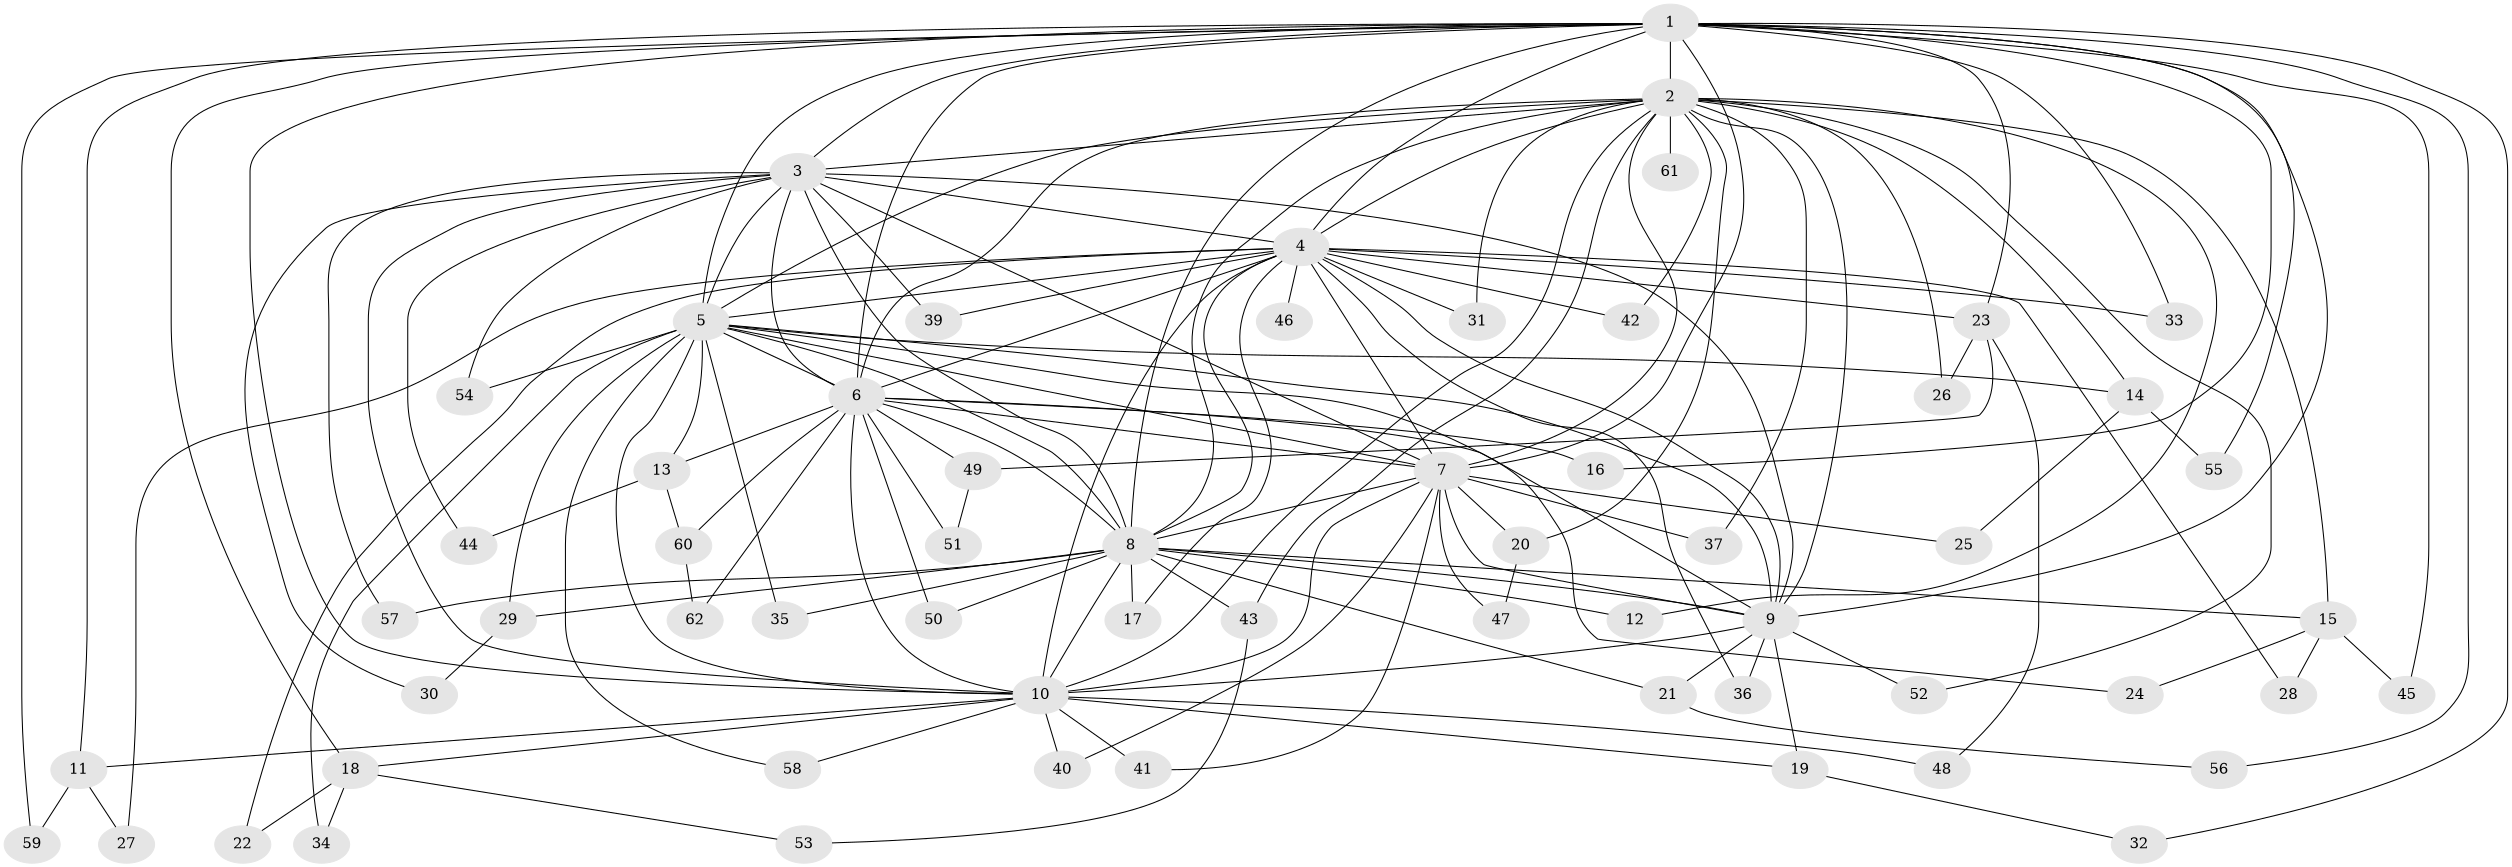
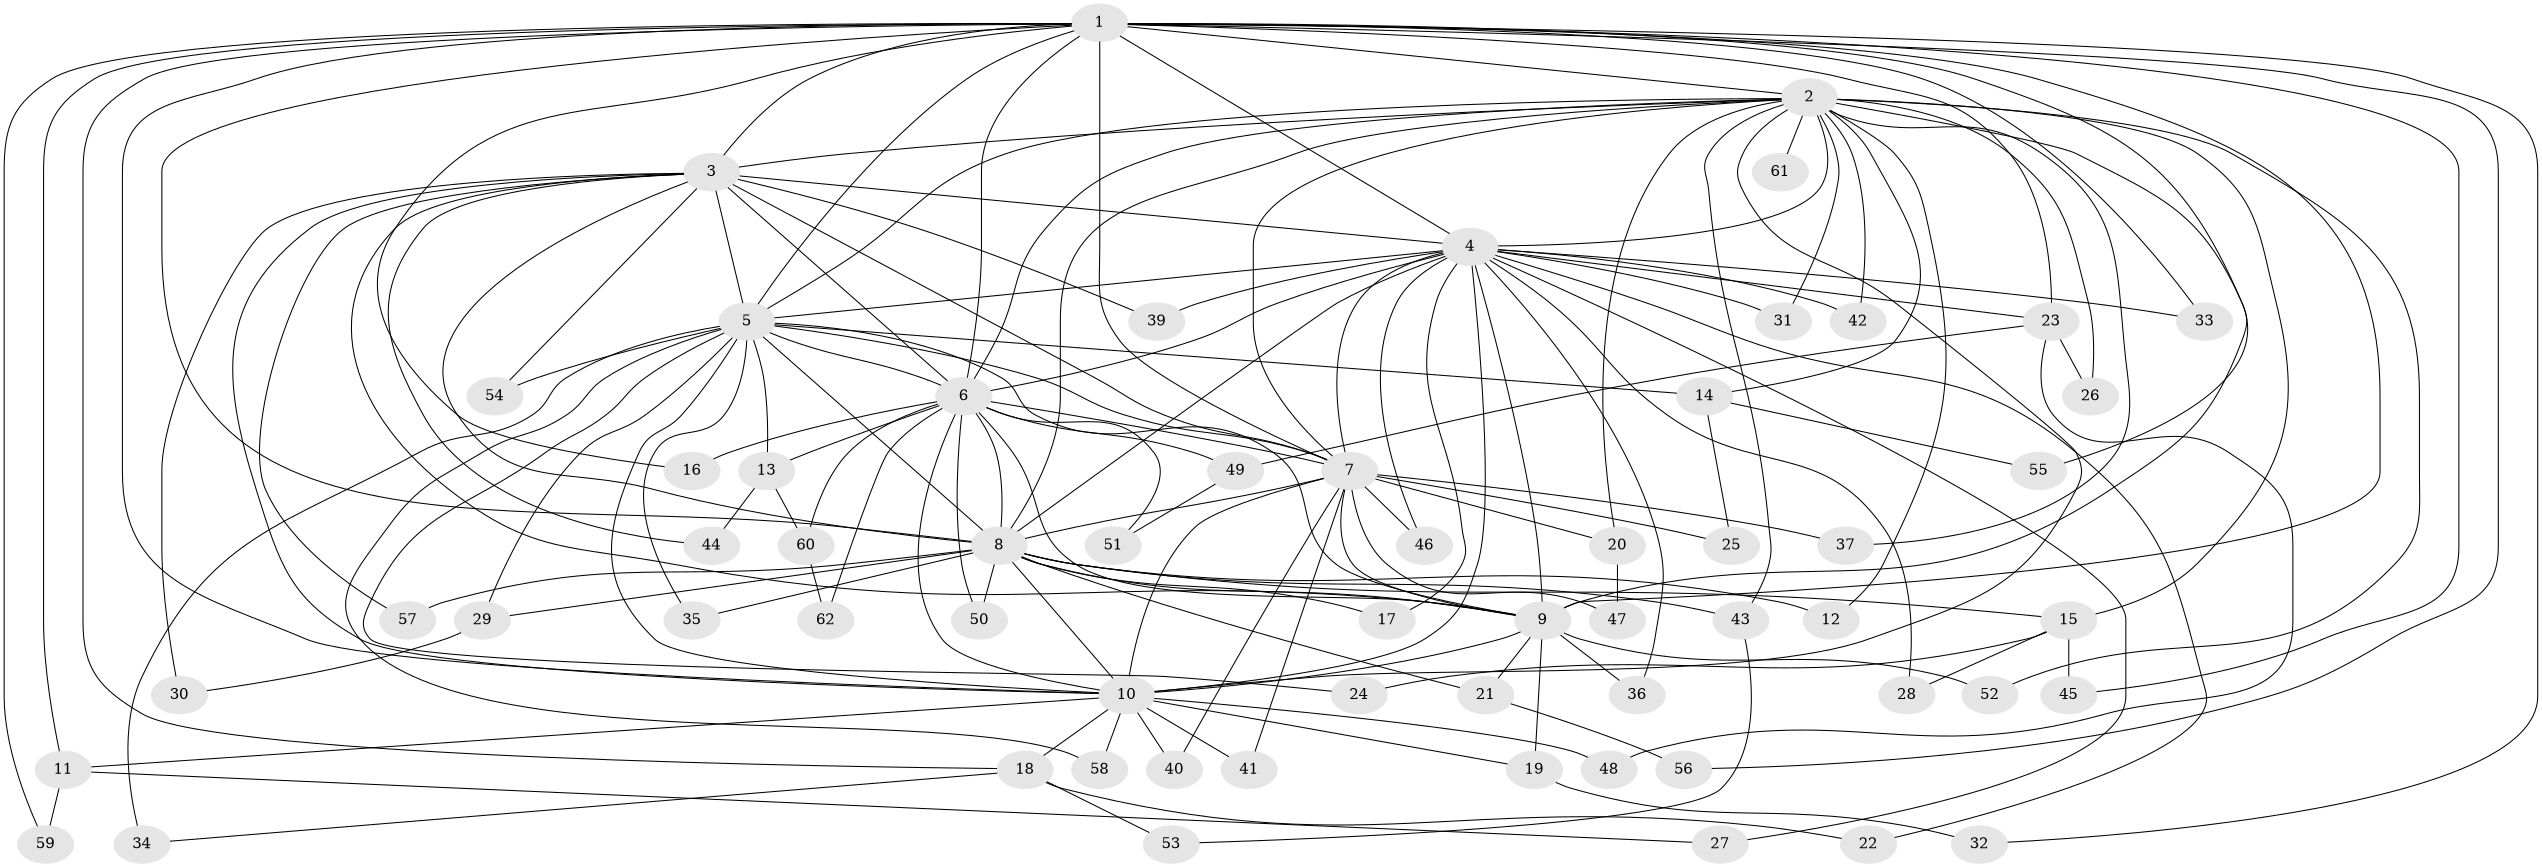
none -> (1387, 508)
